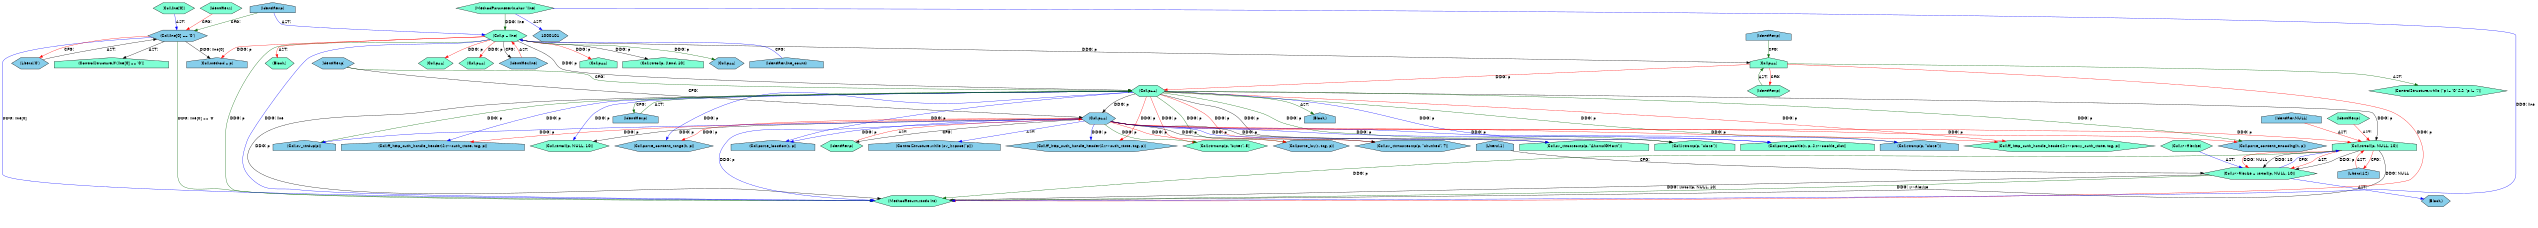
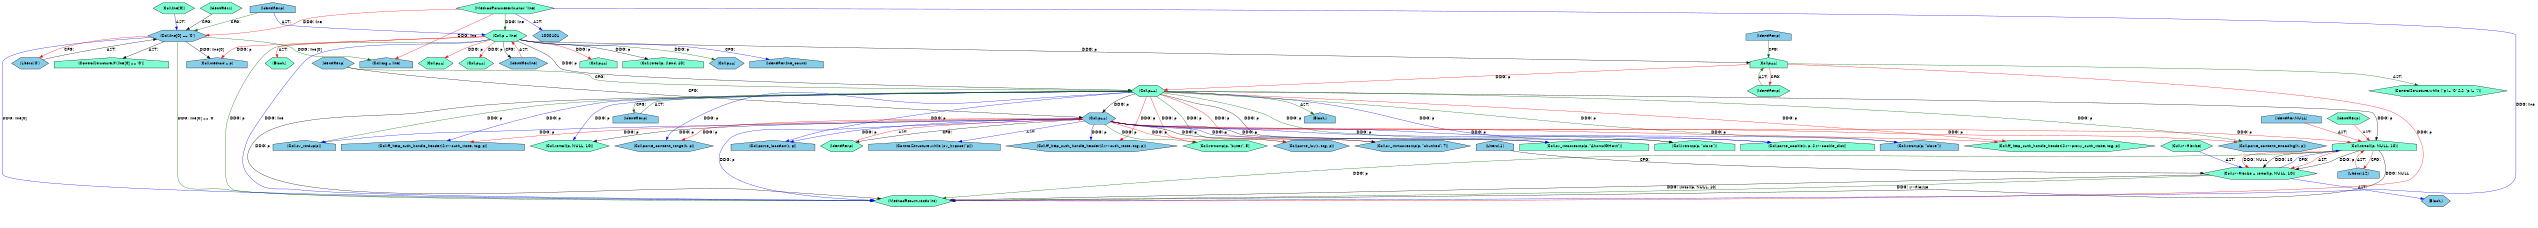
none -> (333, 15)
(201, 21) -> (201, 21)
(654, 42) -> (686, 47)
none -> (386, 63)
